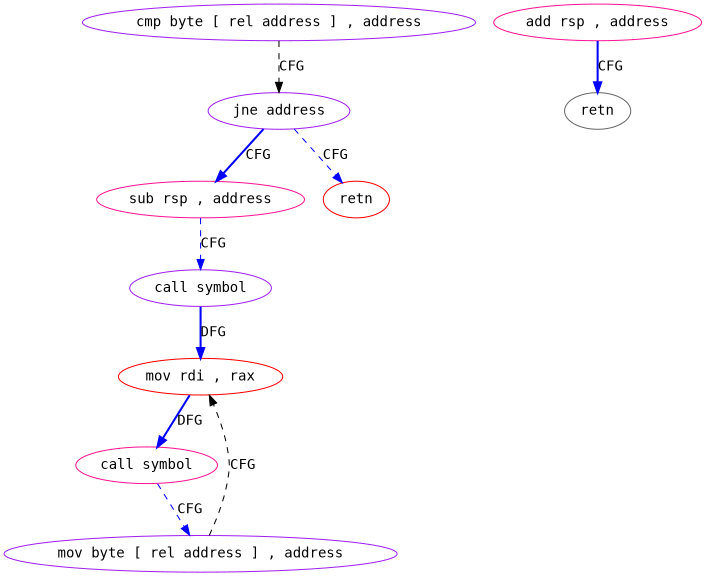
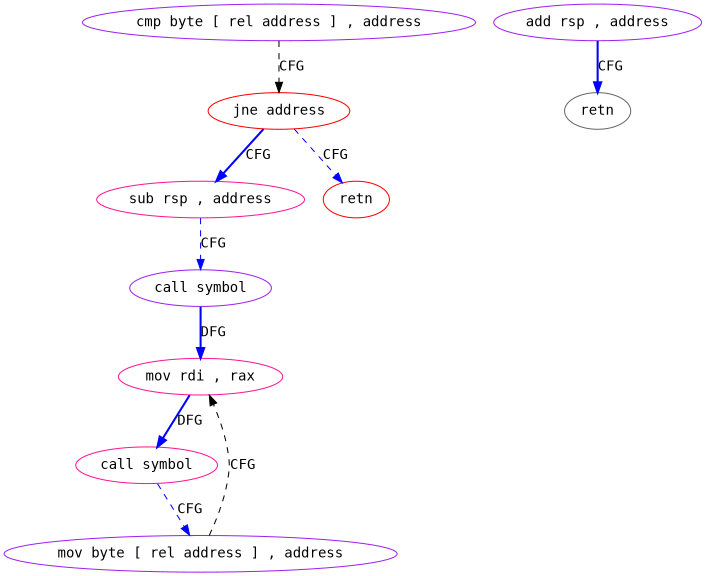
(598, 22) -> (598, 22)
(279, 111) -> (279, 111)
(201, 377) -> (201, 377)
